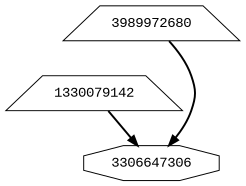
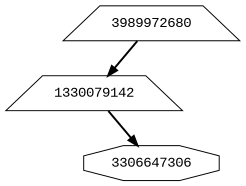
(195, 88) -> (126, 55)
